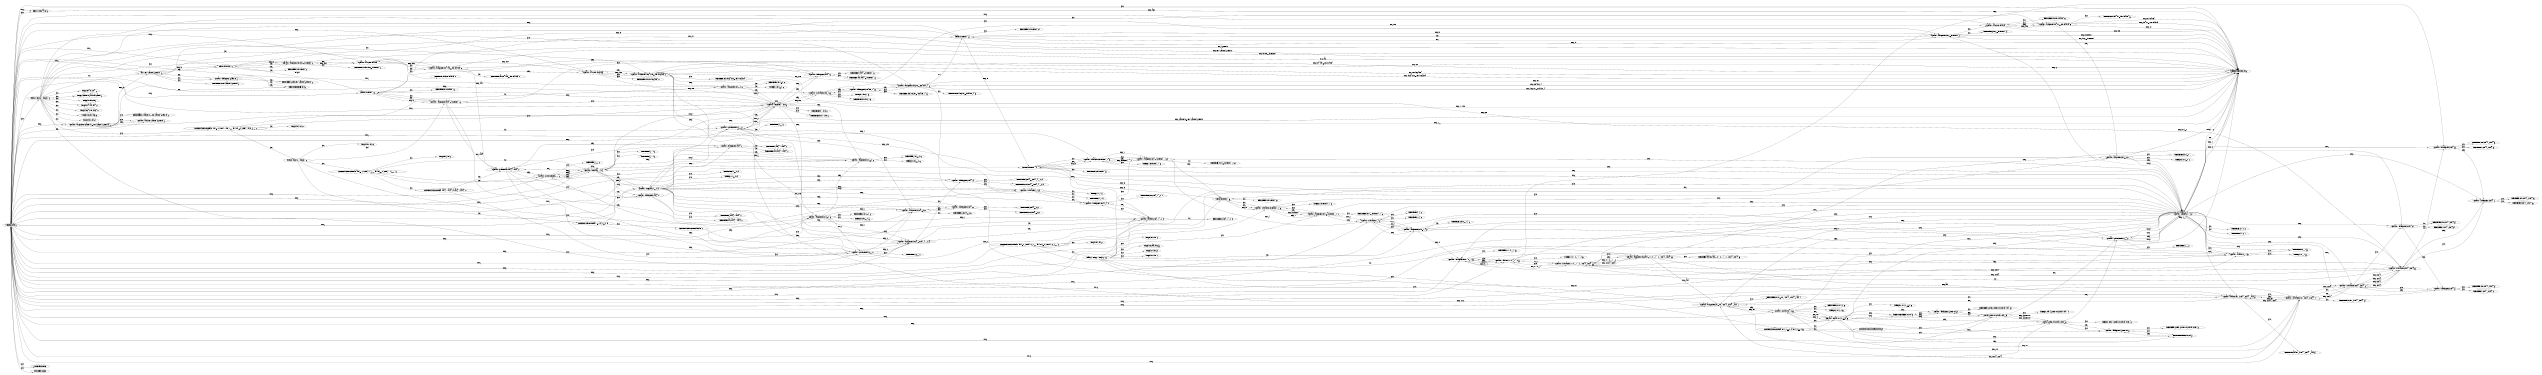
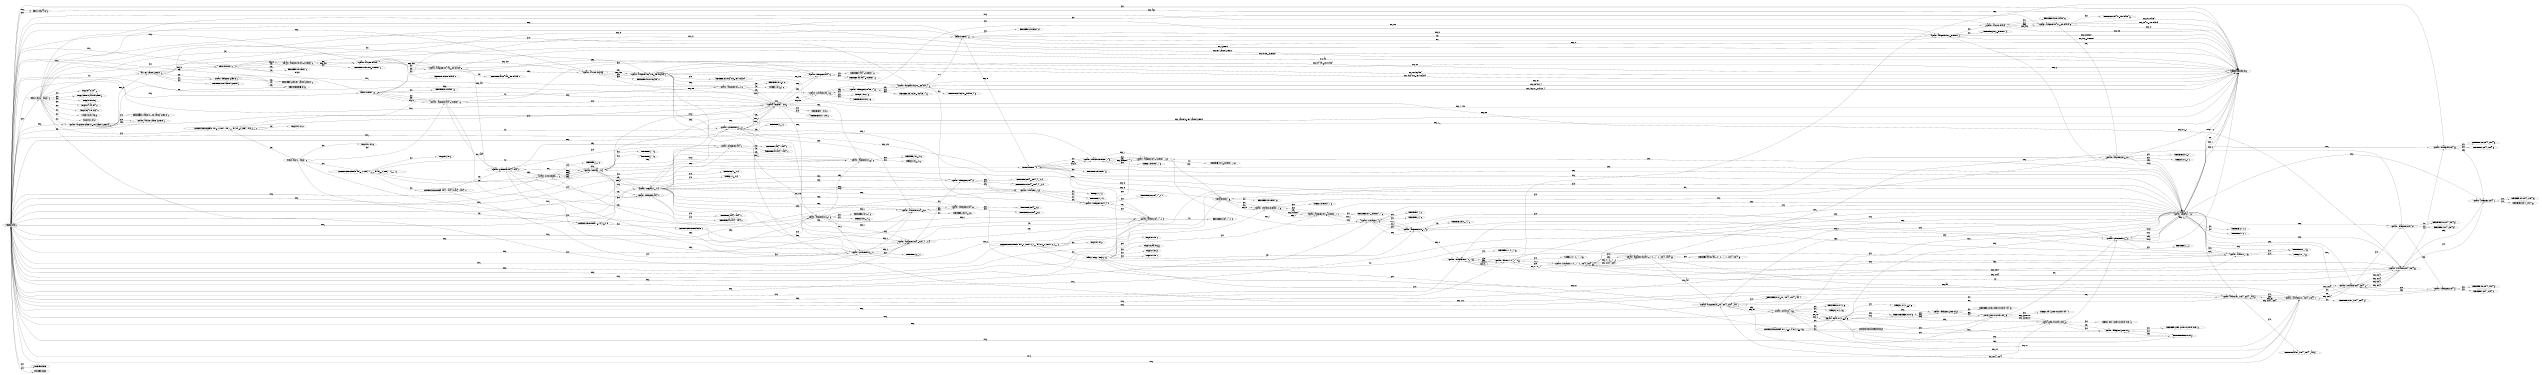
(1085, 288) -> none
